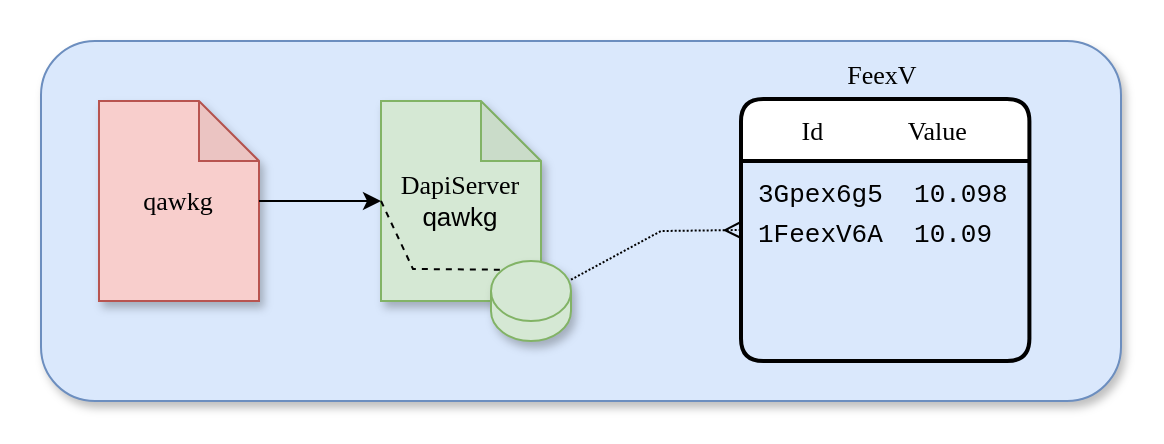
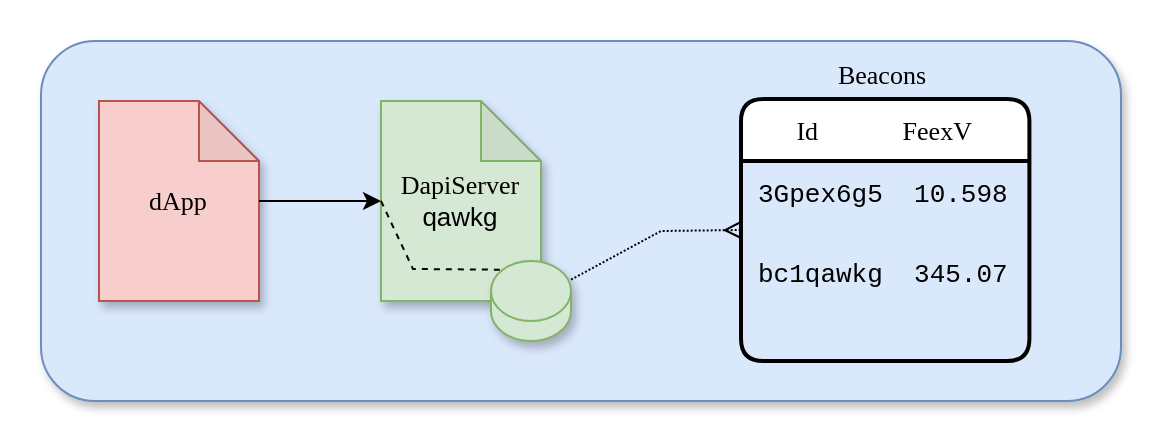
(883, 77) -> (883, 77)
(884, 131) -> (884, 131)
(860, 195) -> (860, 195)
(179, 201) -> (179, 201)
(883, 235) -> none
none -> (883, 275)
